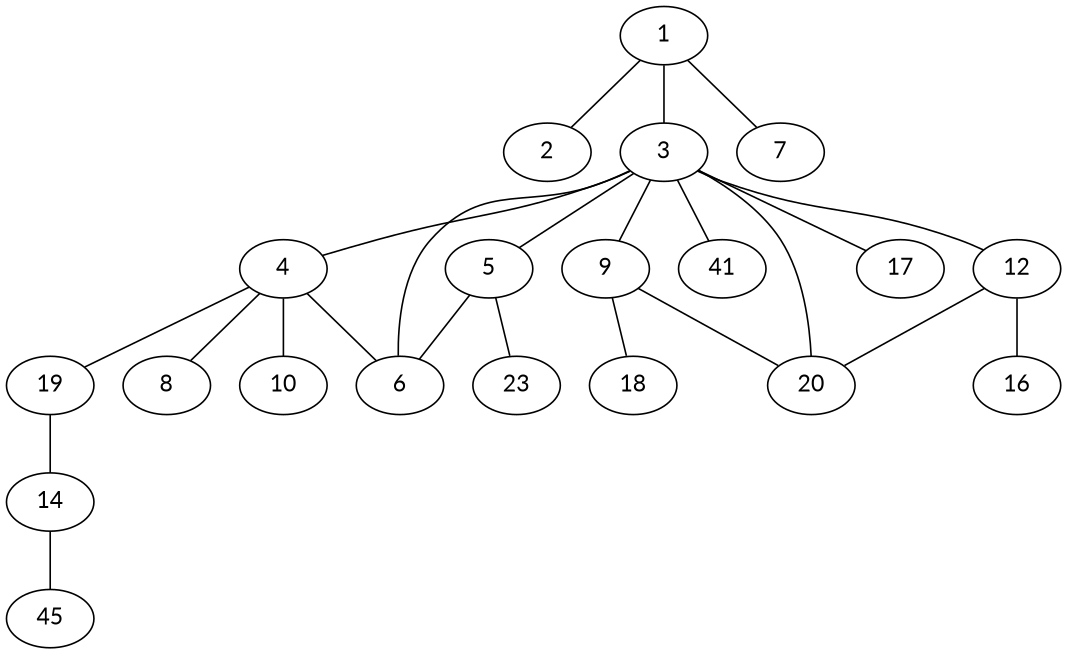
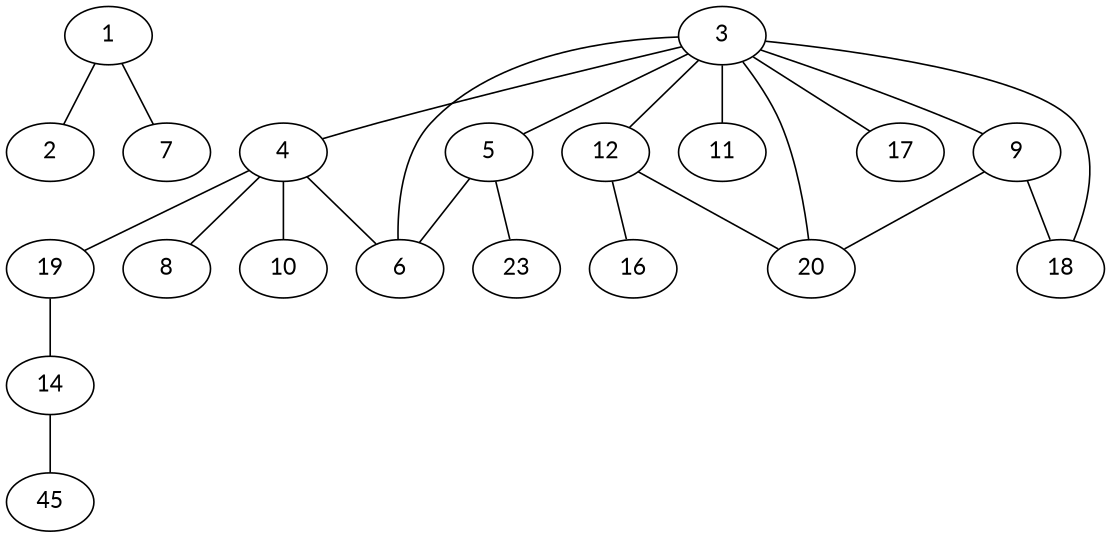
(664, 94) -> (986, 79)
(722, 269) -> (722, 152)
